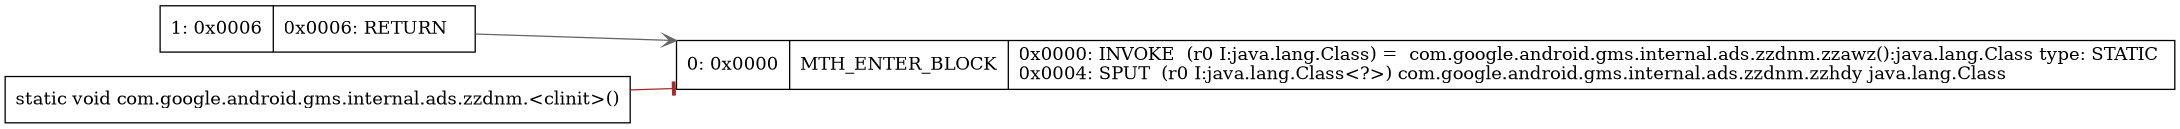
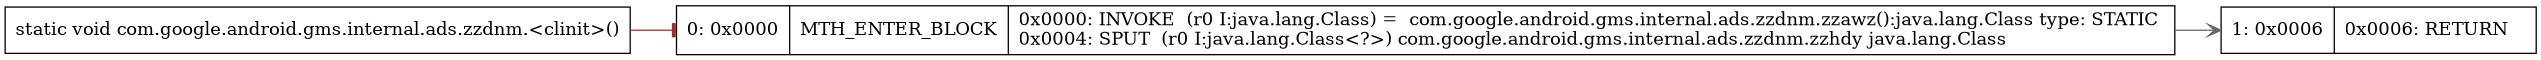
(569, 37) -> (2192, 30)
